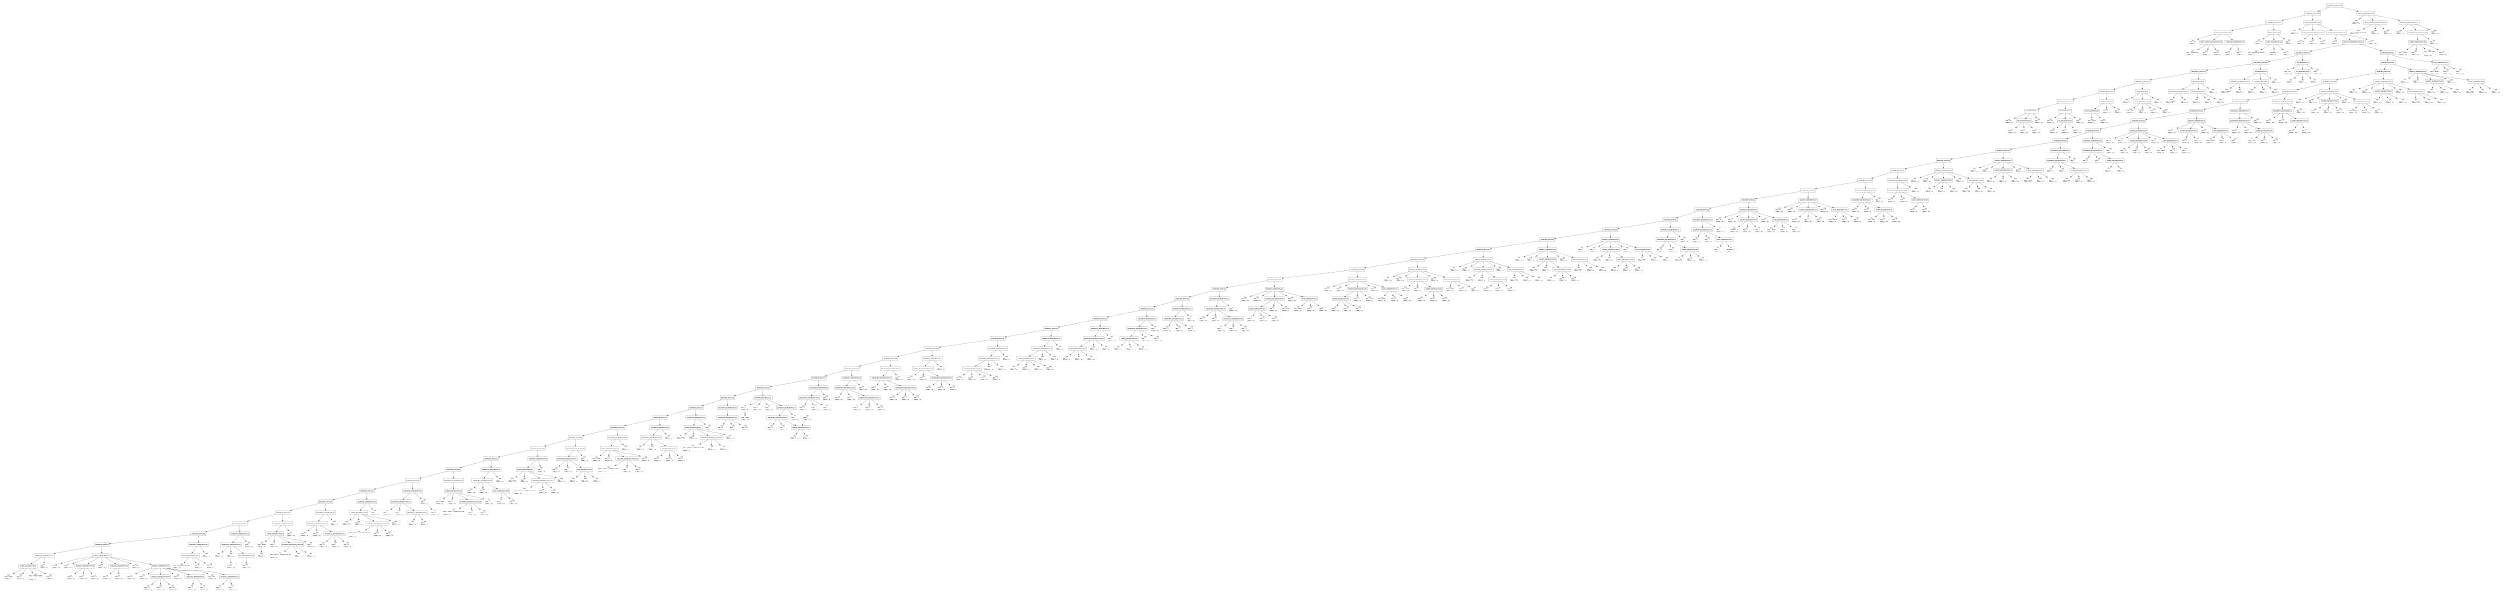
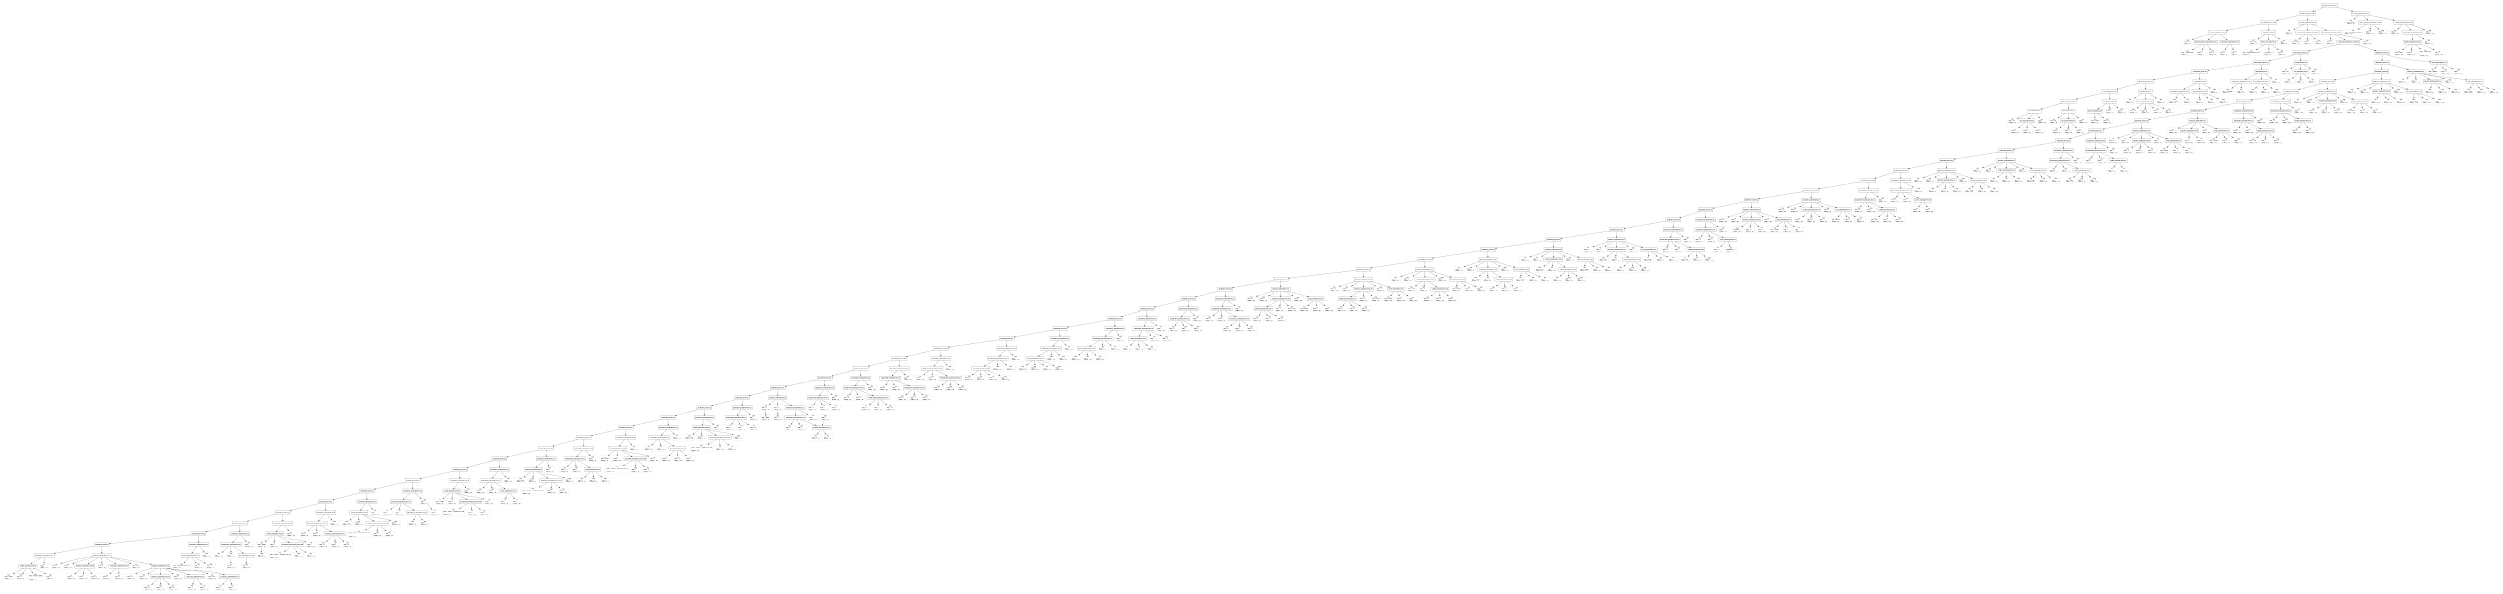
(765, 402) -> (778, 412)
none -> (754, 418)
none -> (468, 491)
